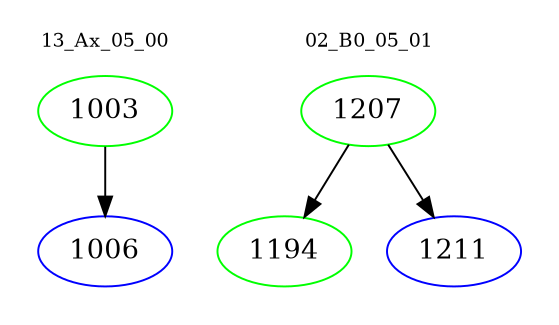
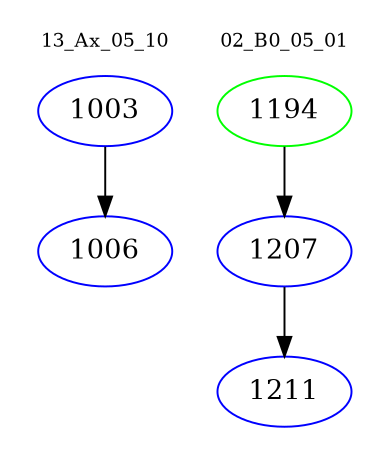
(105, 42) -> (105, 42)
(105, 111) -> (105, 111)
(368, 111) -> (284, 251)
(332, 172) -> (284, 172)
